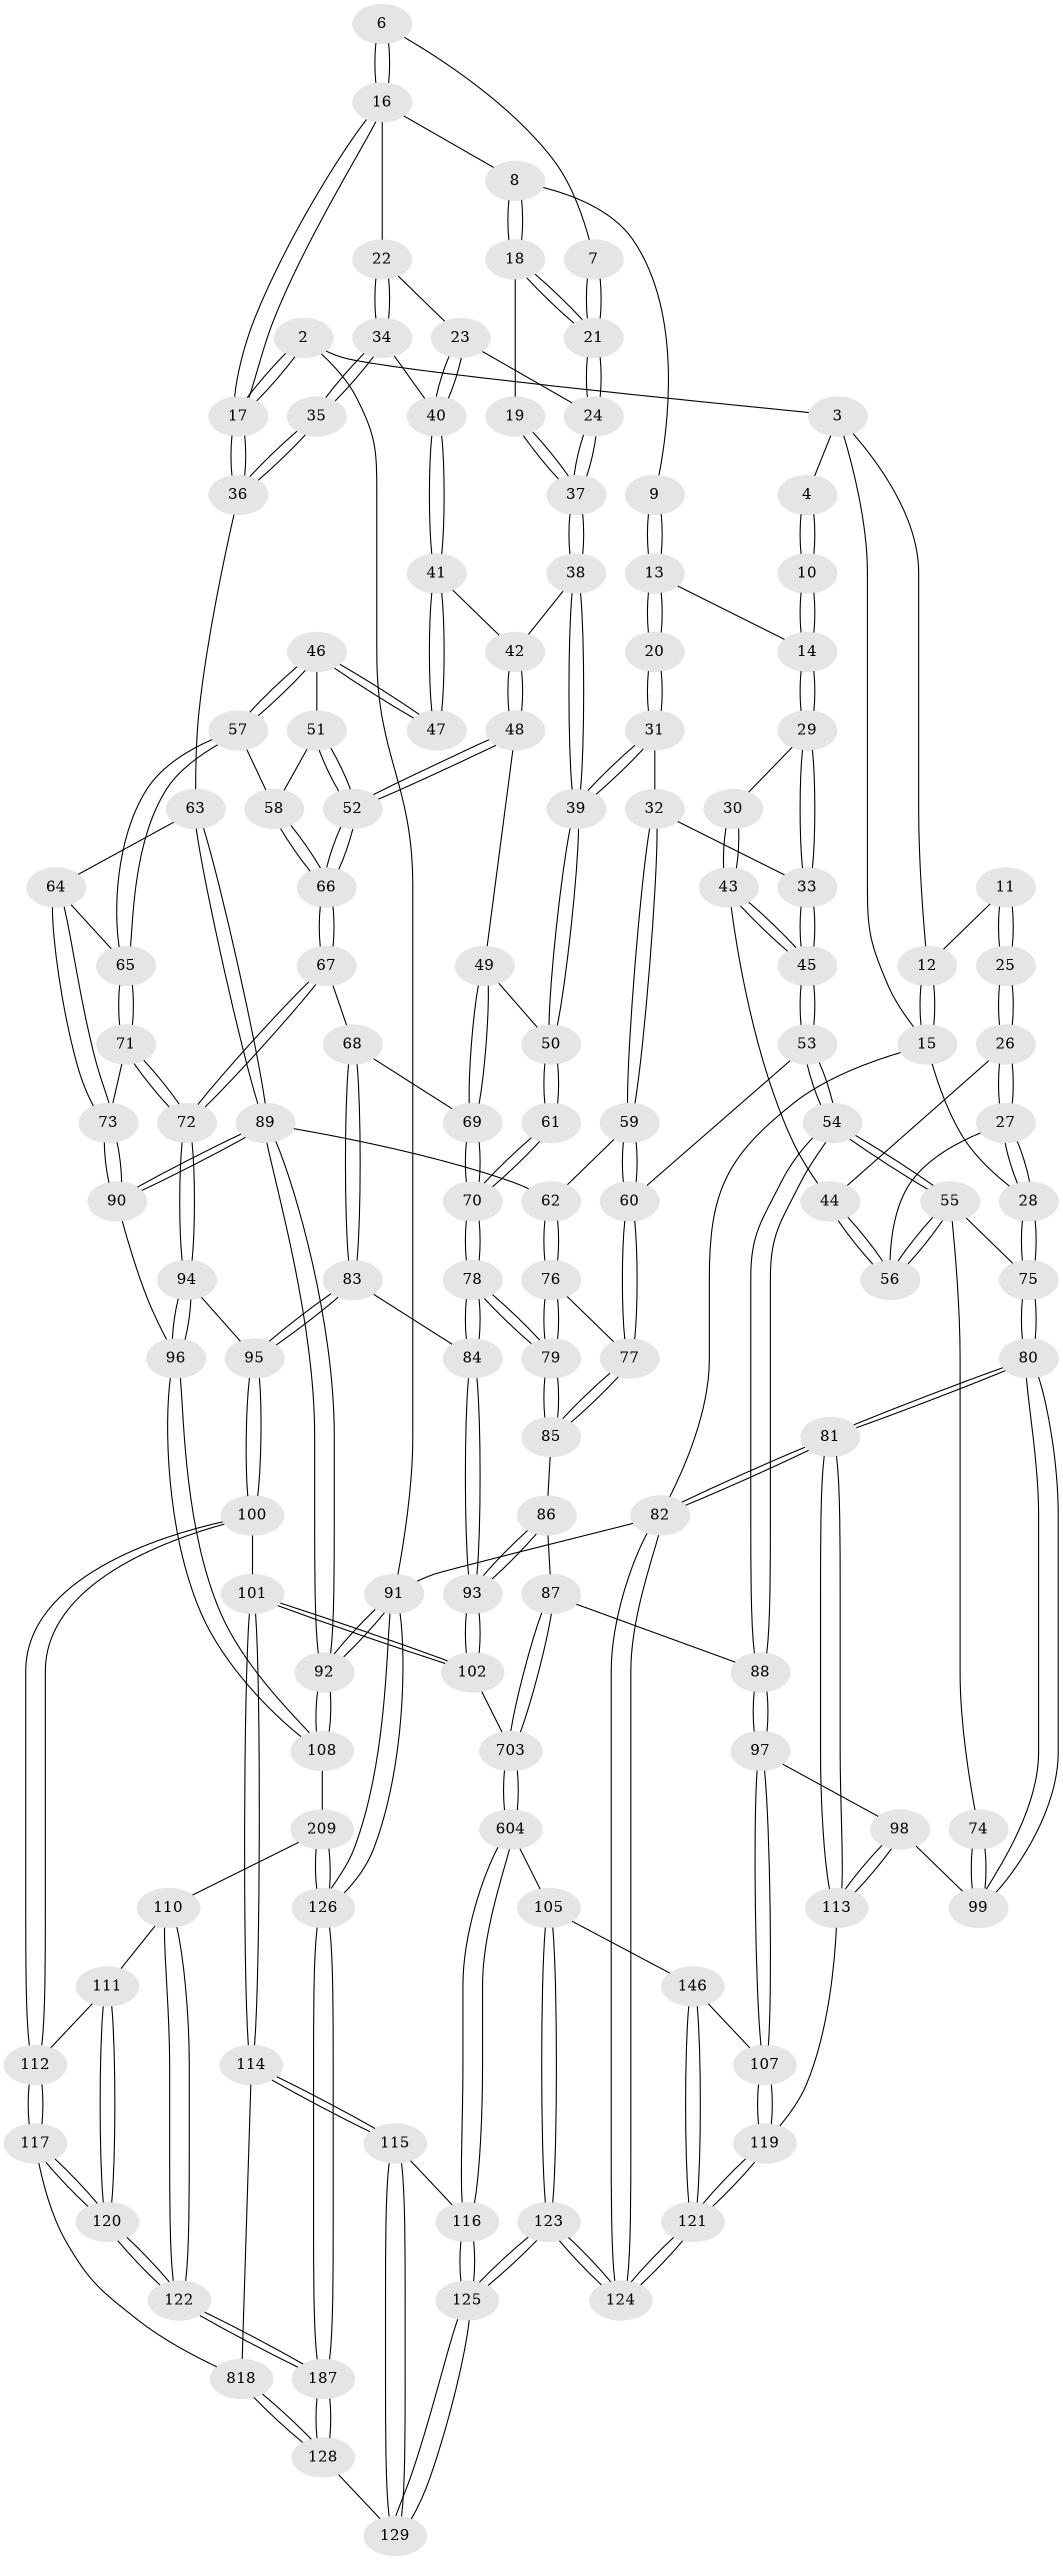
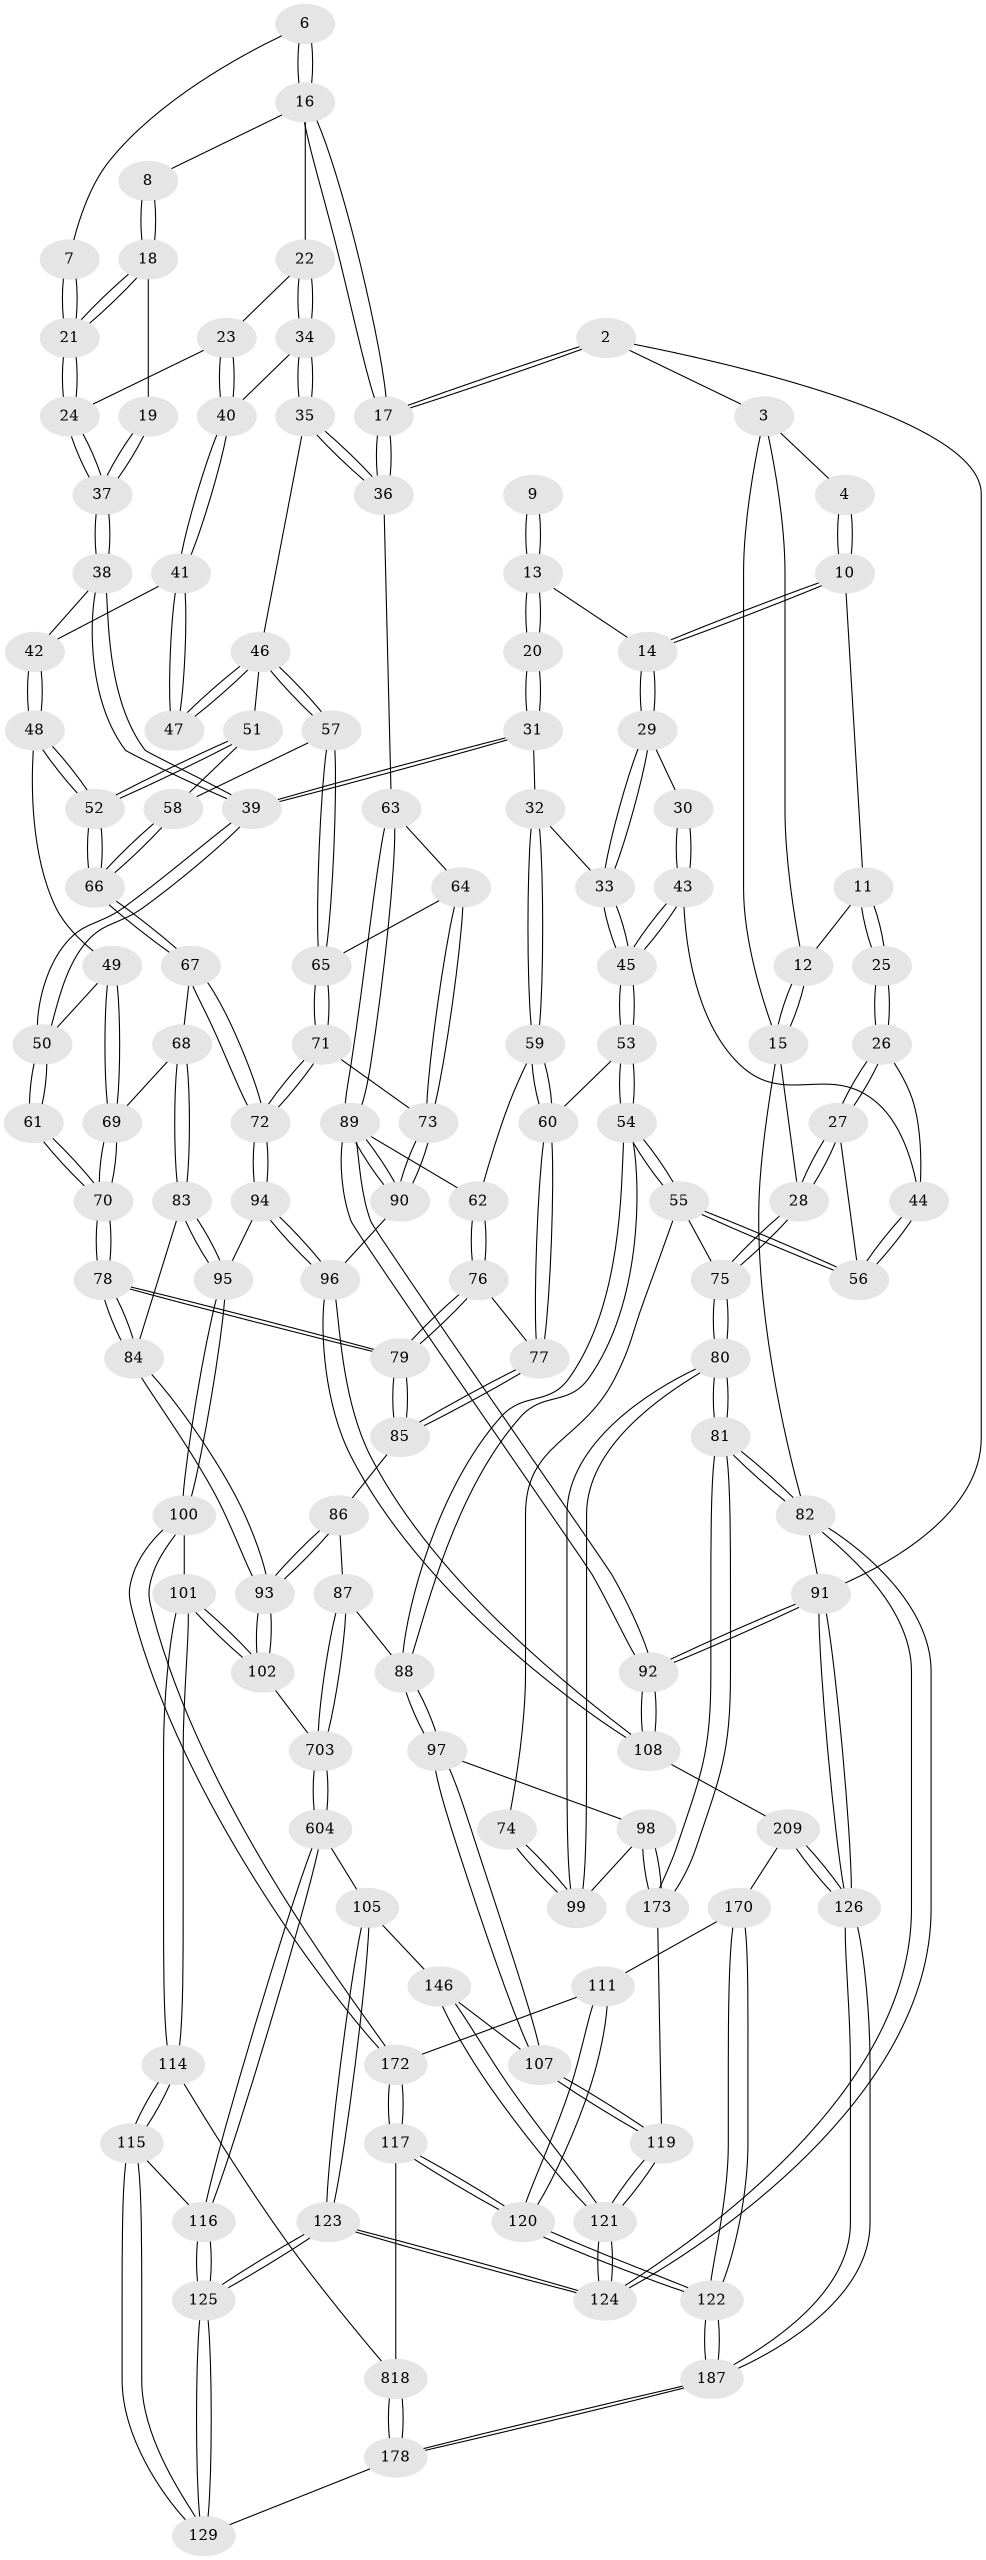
(660, 302) -> none
none -> (283, 534)
none -> (854, 730)
(169, 1908) -> (739, 1908)
(837, 1908) -> (657, 1908)
(36, 2065) -> (396, 2065)
(323, 2457) -> (396, 2457)
